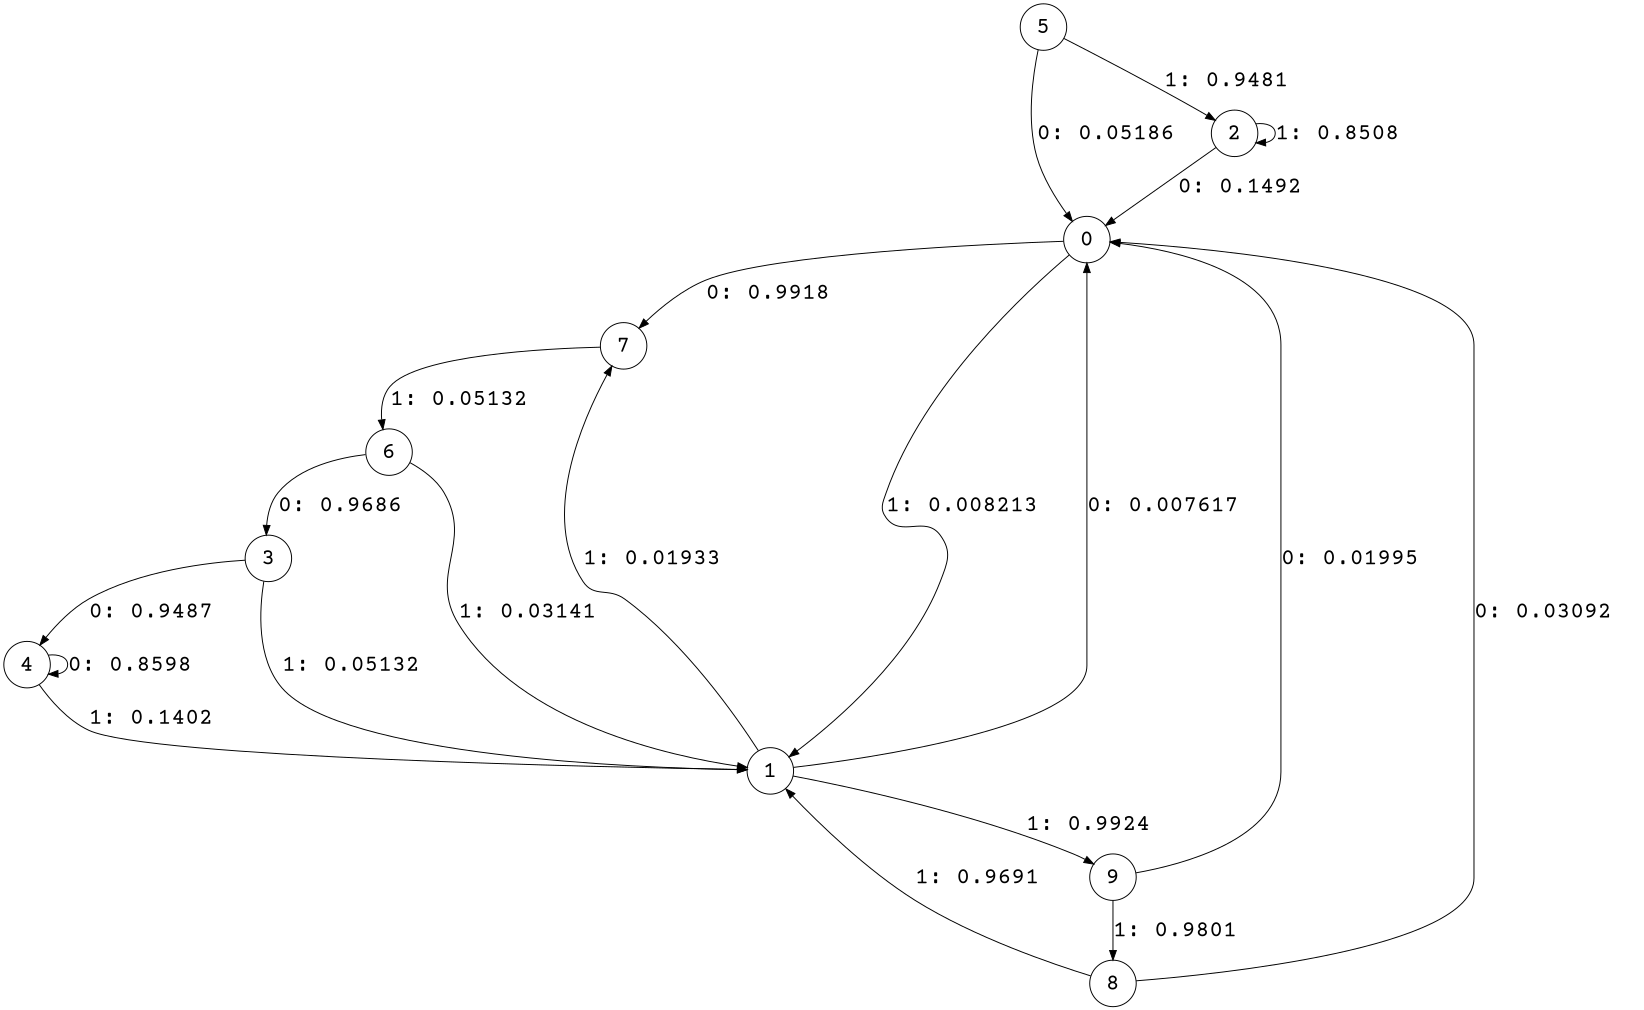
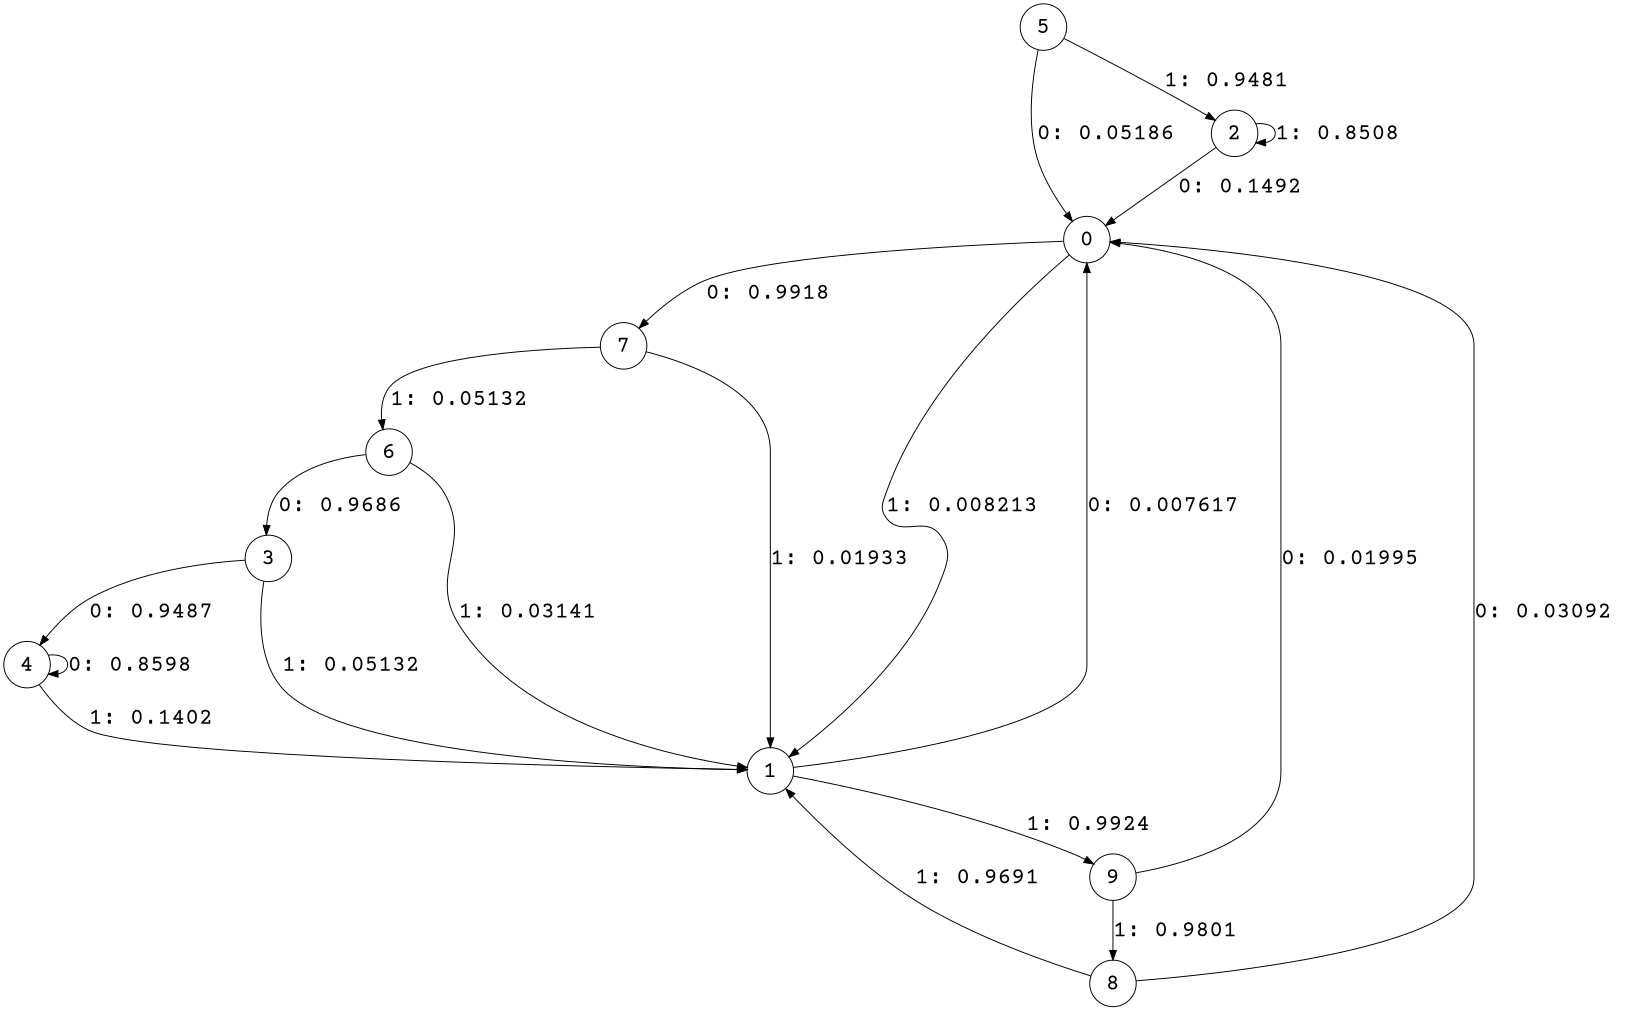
(596, 591) -> (770, 509)
